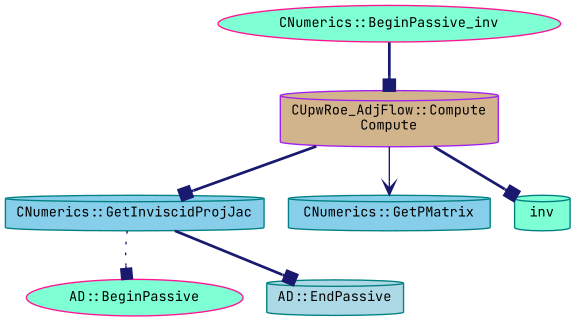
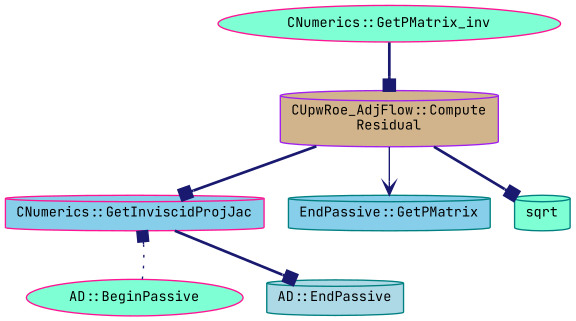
(389, 24) -> (389, 24)
(389, 119) -> (389, 119)
(135, 213) -> (135, 213)
(389, 213) -> (389, 213)
(542, 213) -> (542, 213)
(126, 248) -> (144, 262)
